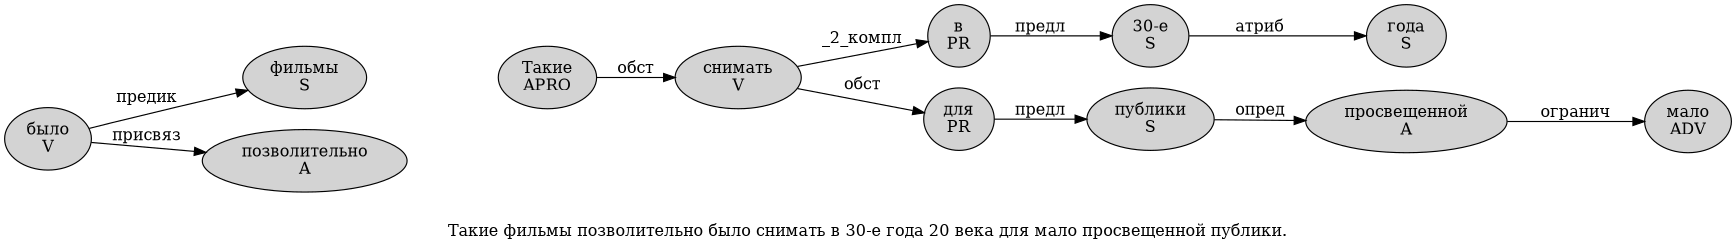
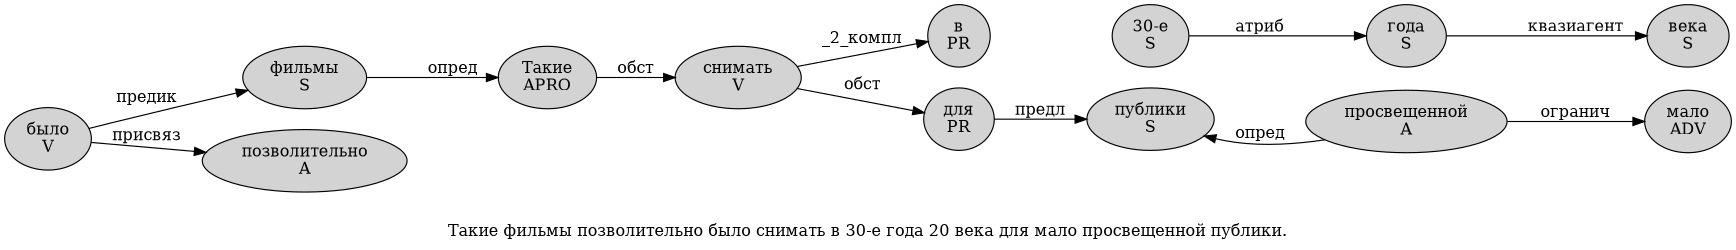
(1045, 36) -> none
none -> (1688, 36)
none -> (427, 78)
(1254, 120) -> (1270, 144)
